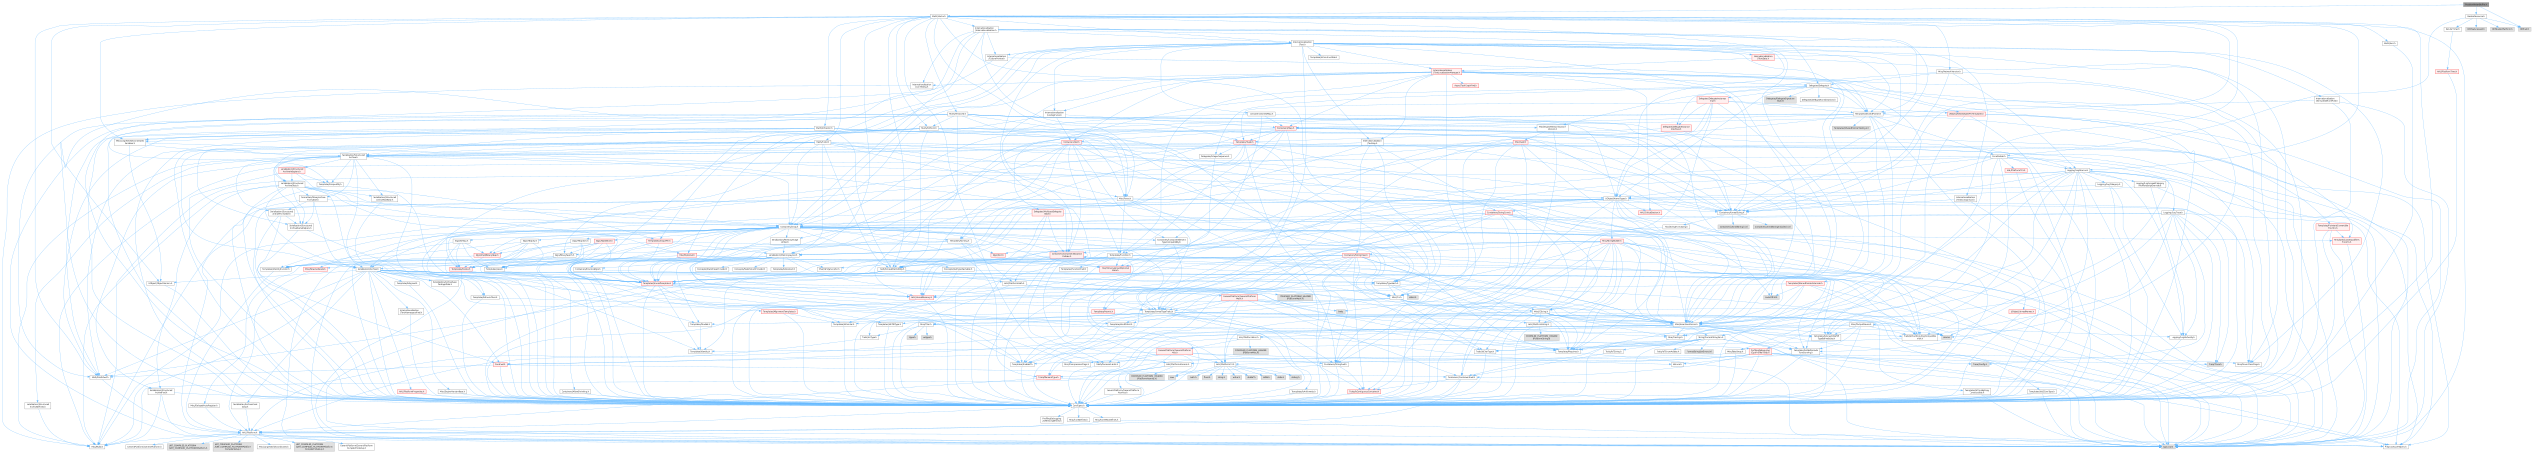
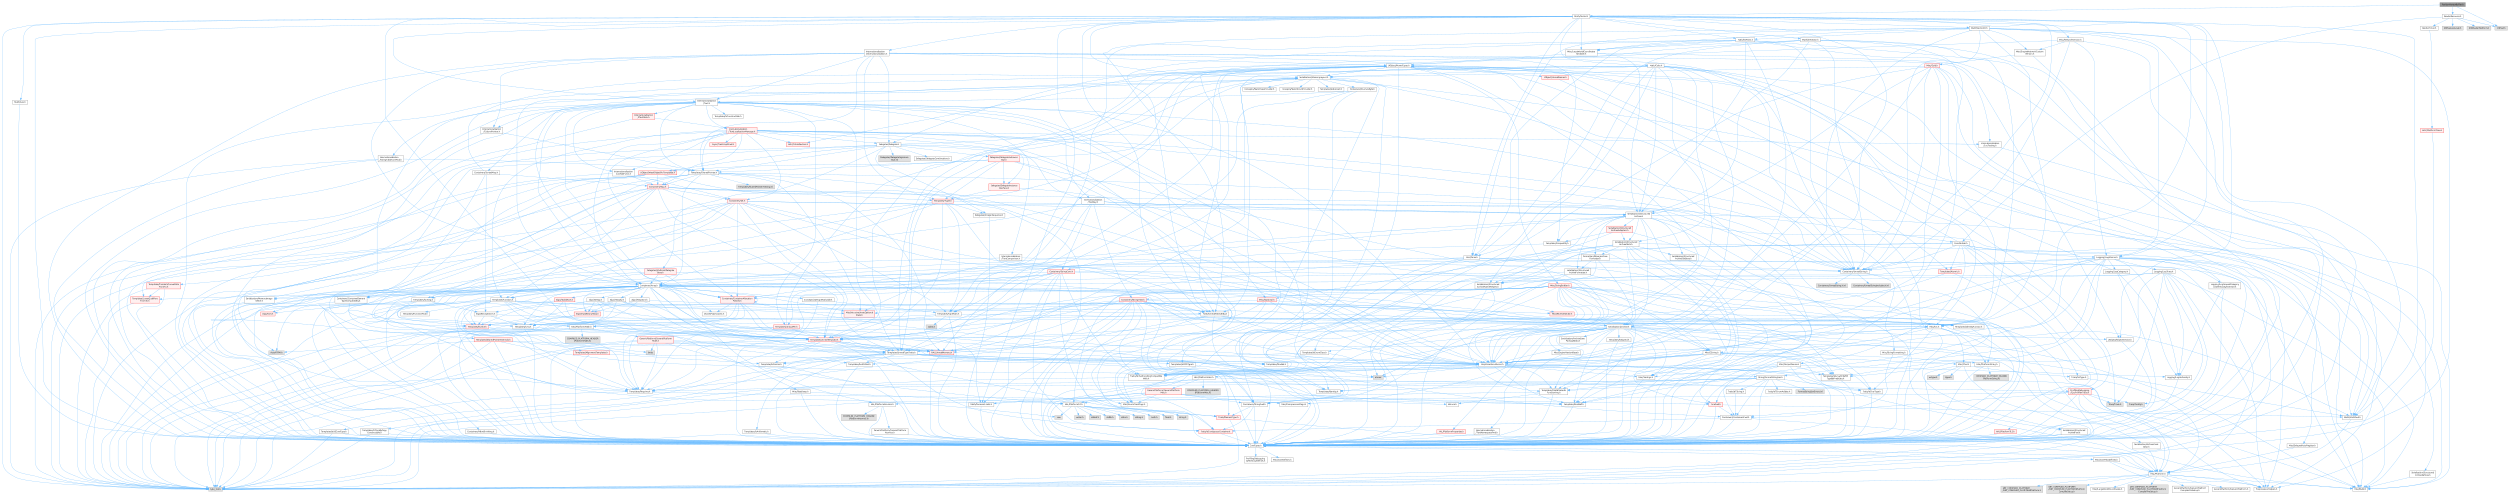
(942, 98) -> (1050, 99)
